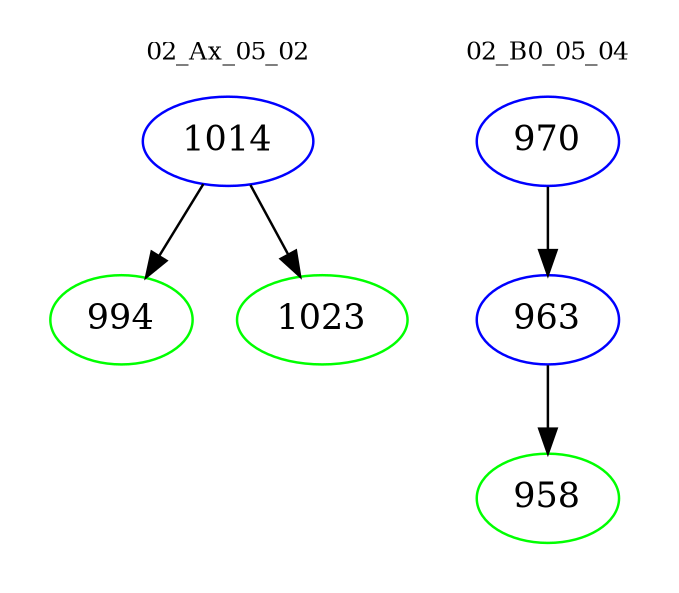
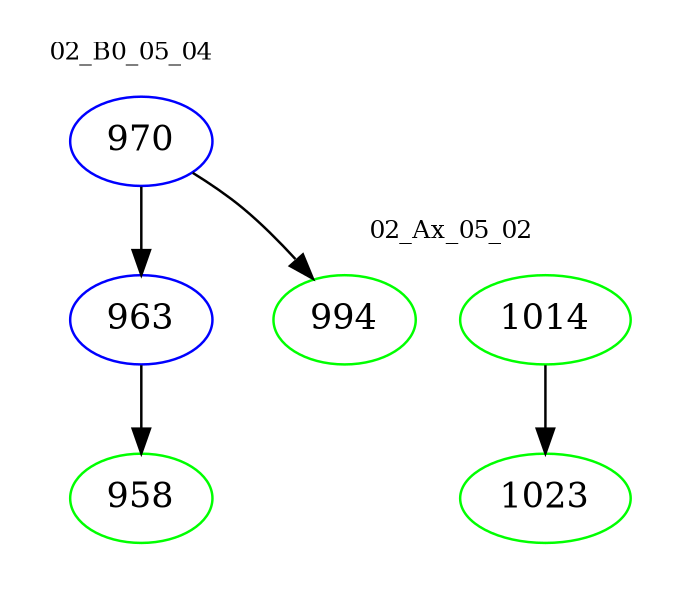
(228, 141) -> (545, 320)
(181, 220) -> (270, 233)
